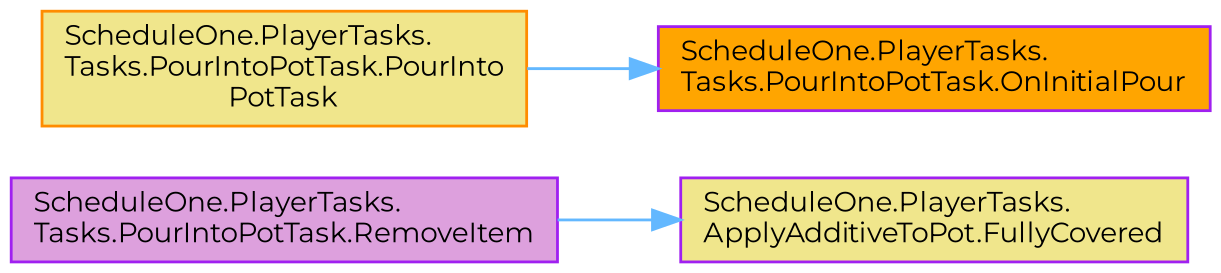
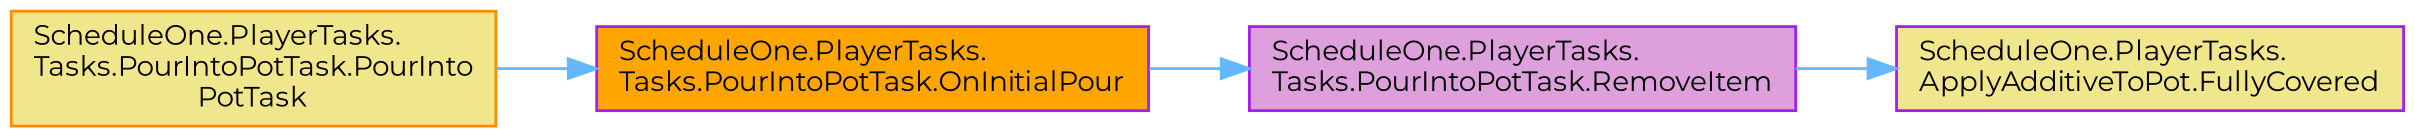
none -> (1185, 69)
